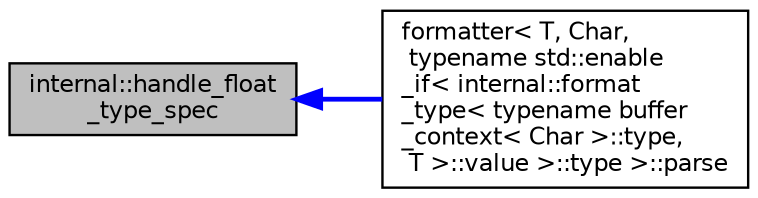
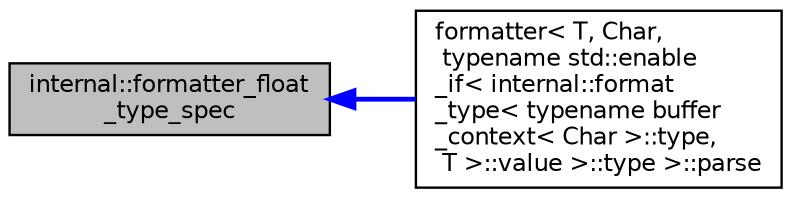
(153, 99) -> (170, 99)
